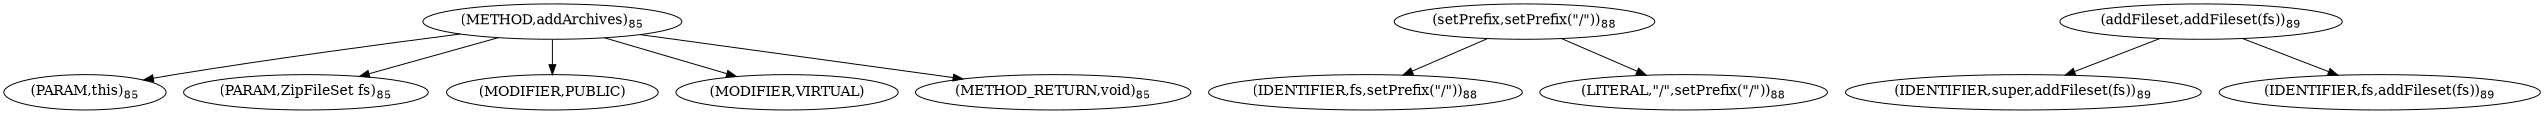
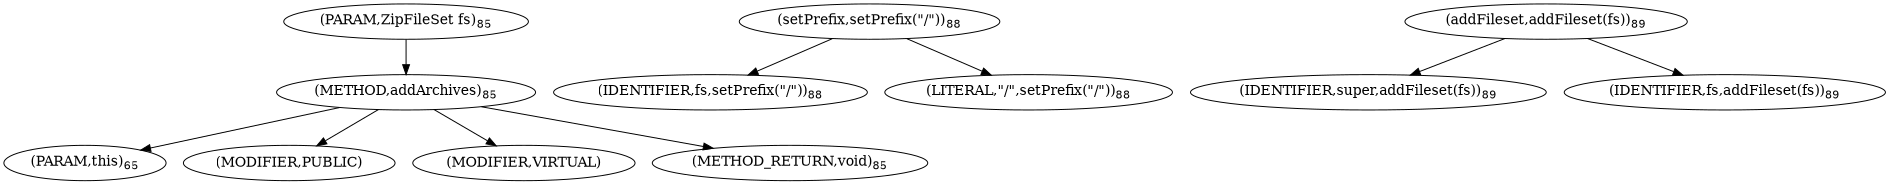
(434, 56) -> (406, 52)
(132, 91) -> (132, 162)
